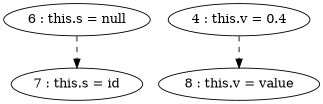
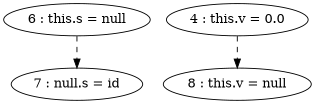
(239, 20) -> (237, 20)
(77, 84) -> (77, 84)
(239, 84) -> (237, 84)
